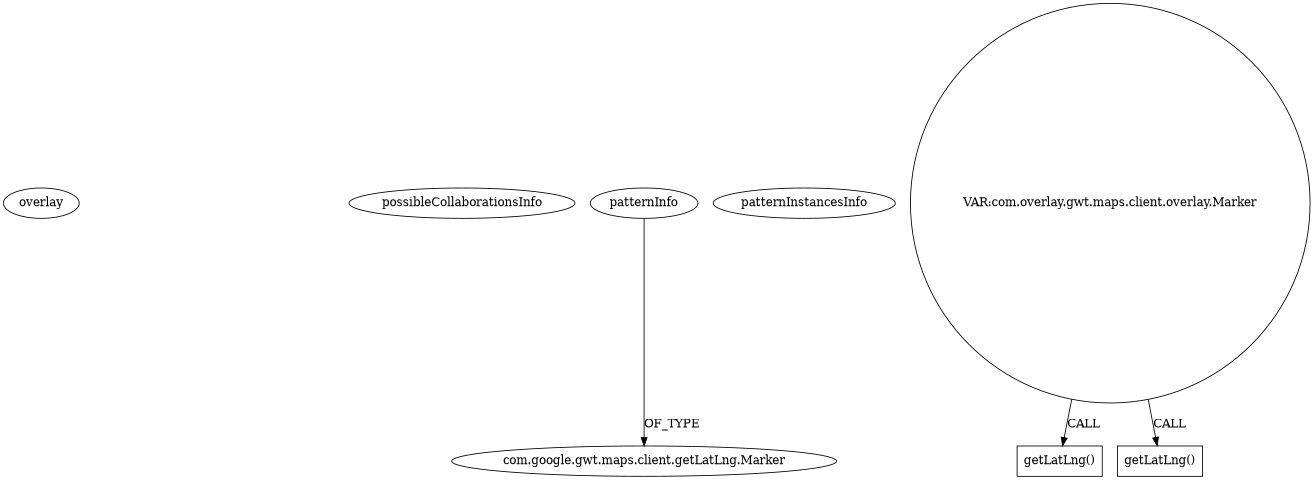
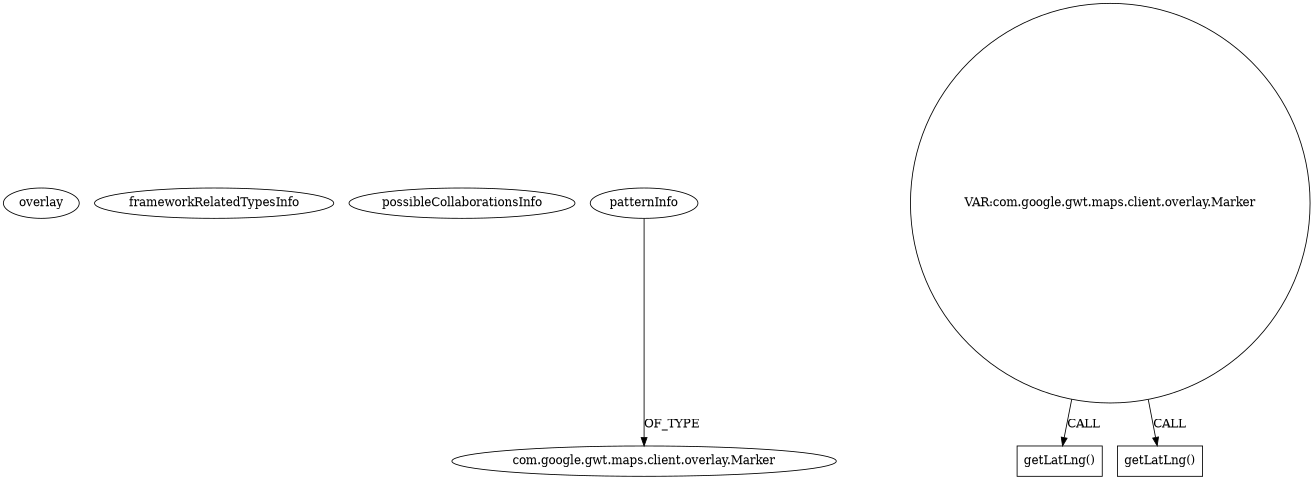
none -> (214, 203)
(804, 203) -> none
(1110, 203) -> (1110, 203)
(644, 461) -> (644, 461)
